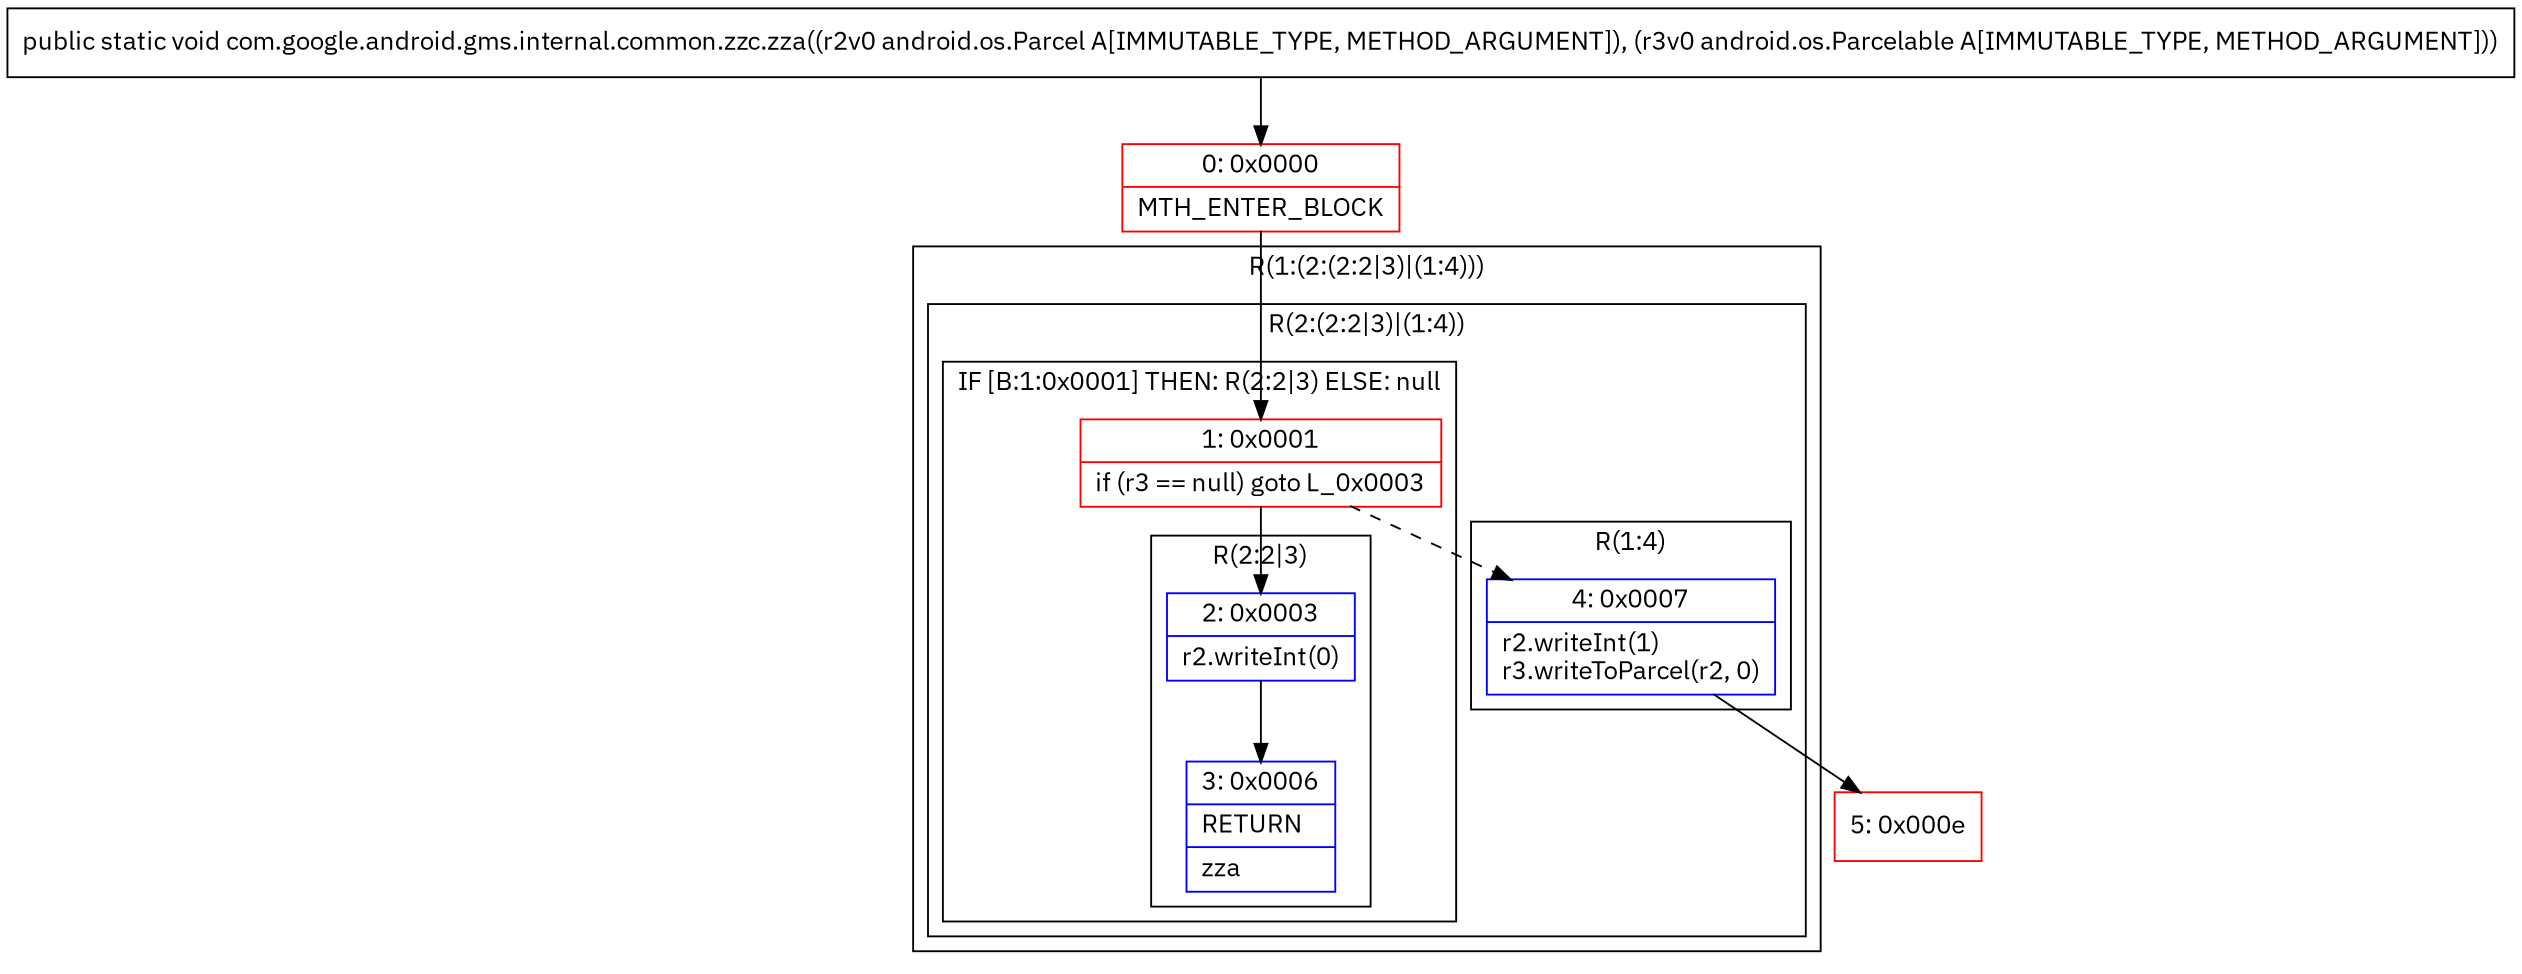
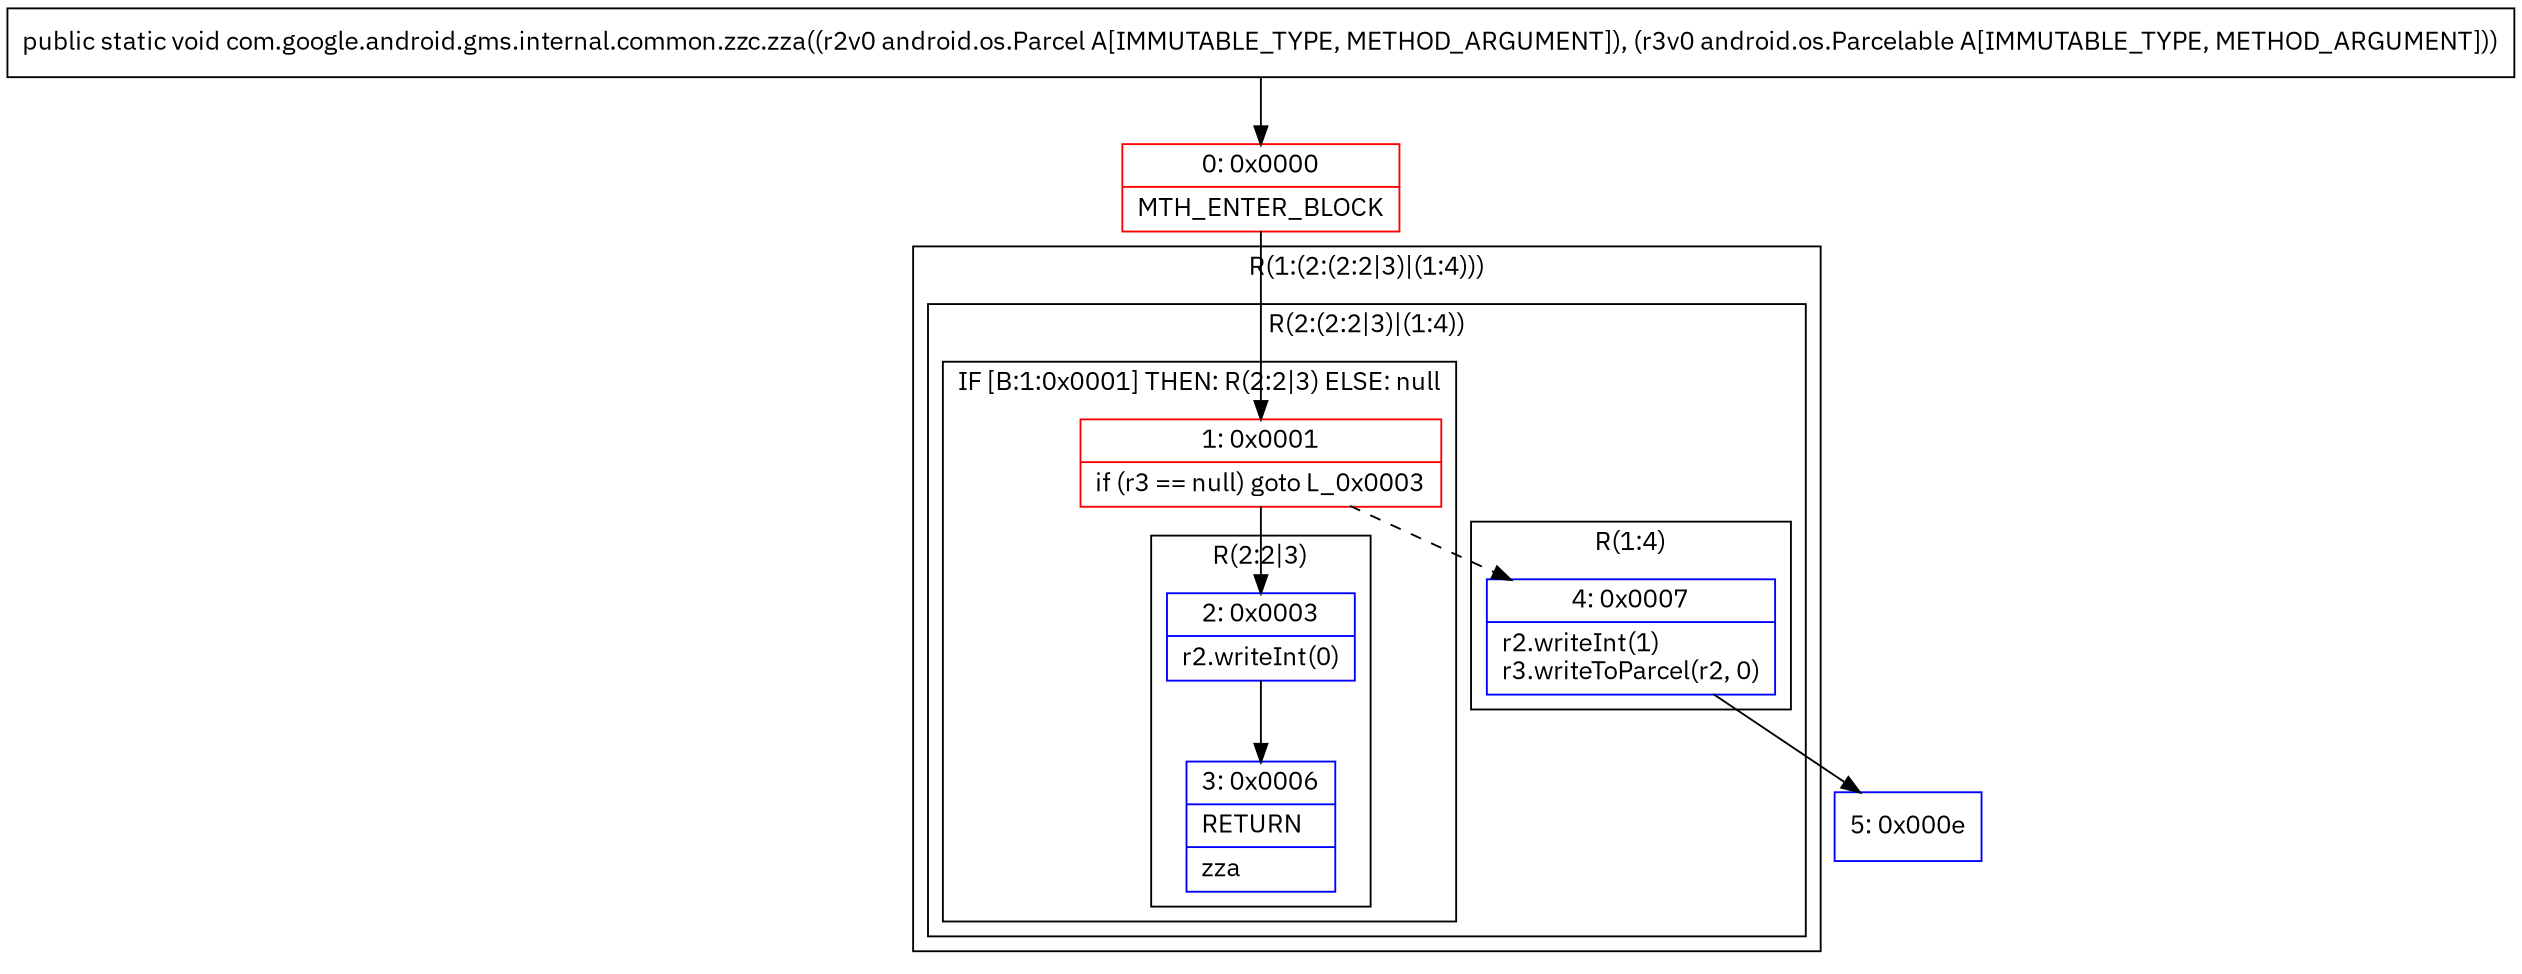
(1908, 827) -> (1908, 827)
